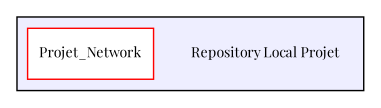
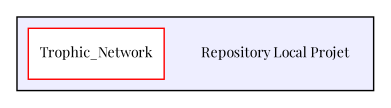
(91, 54) -> (96, 54)
